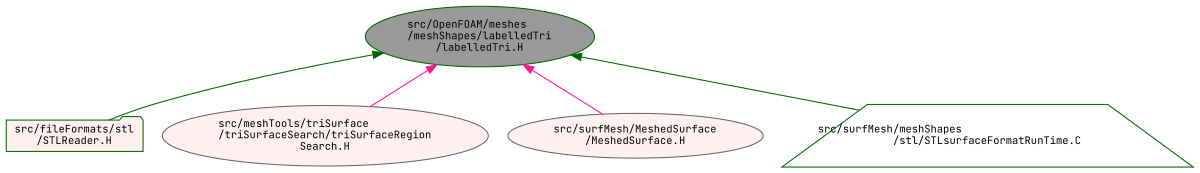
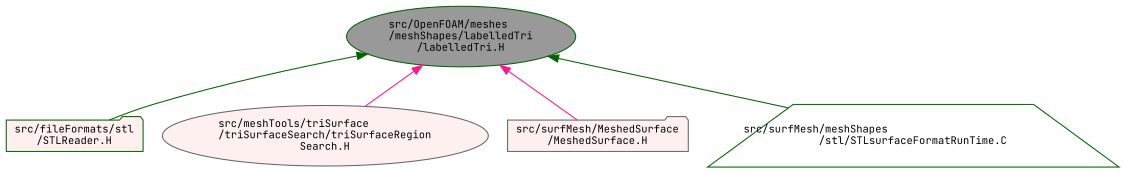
(636, 136) -> (598, 136)
